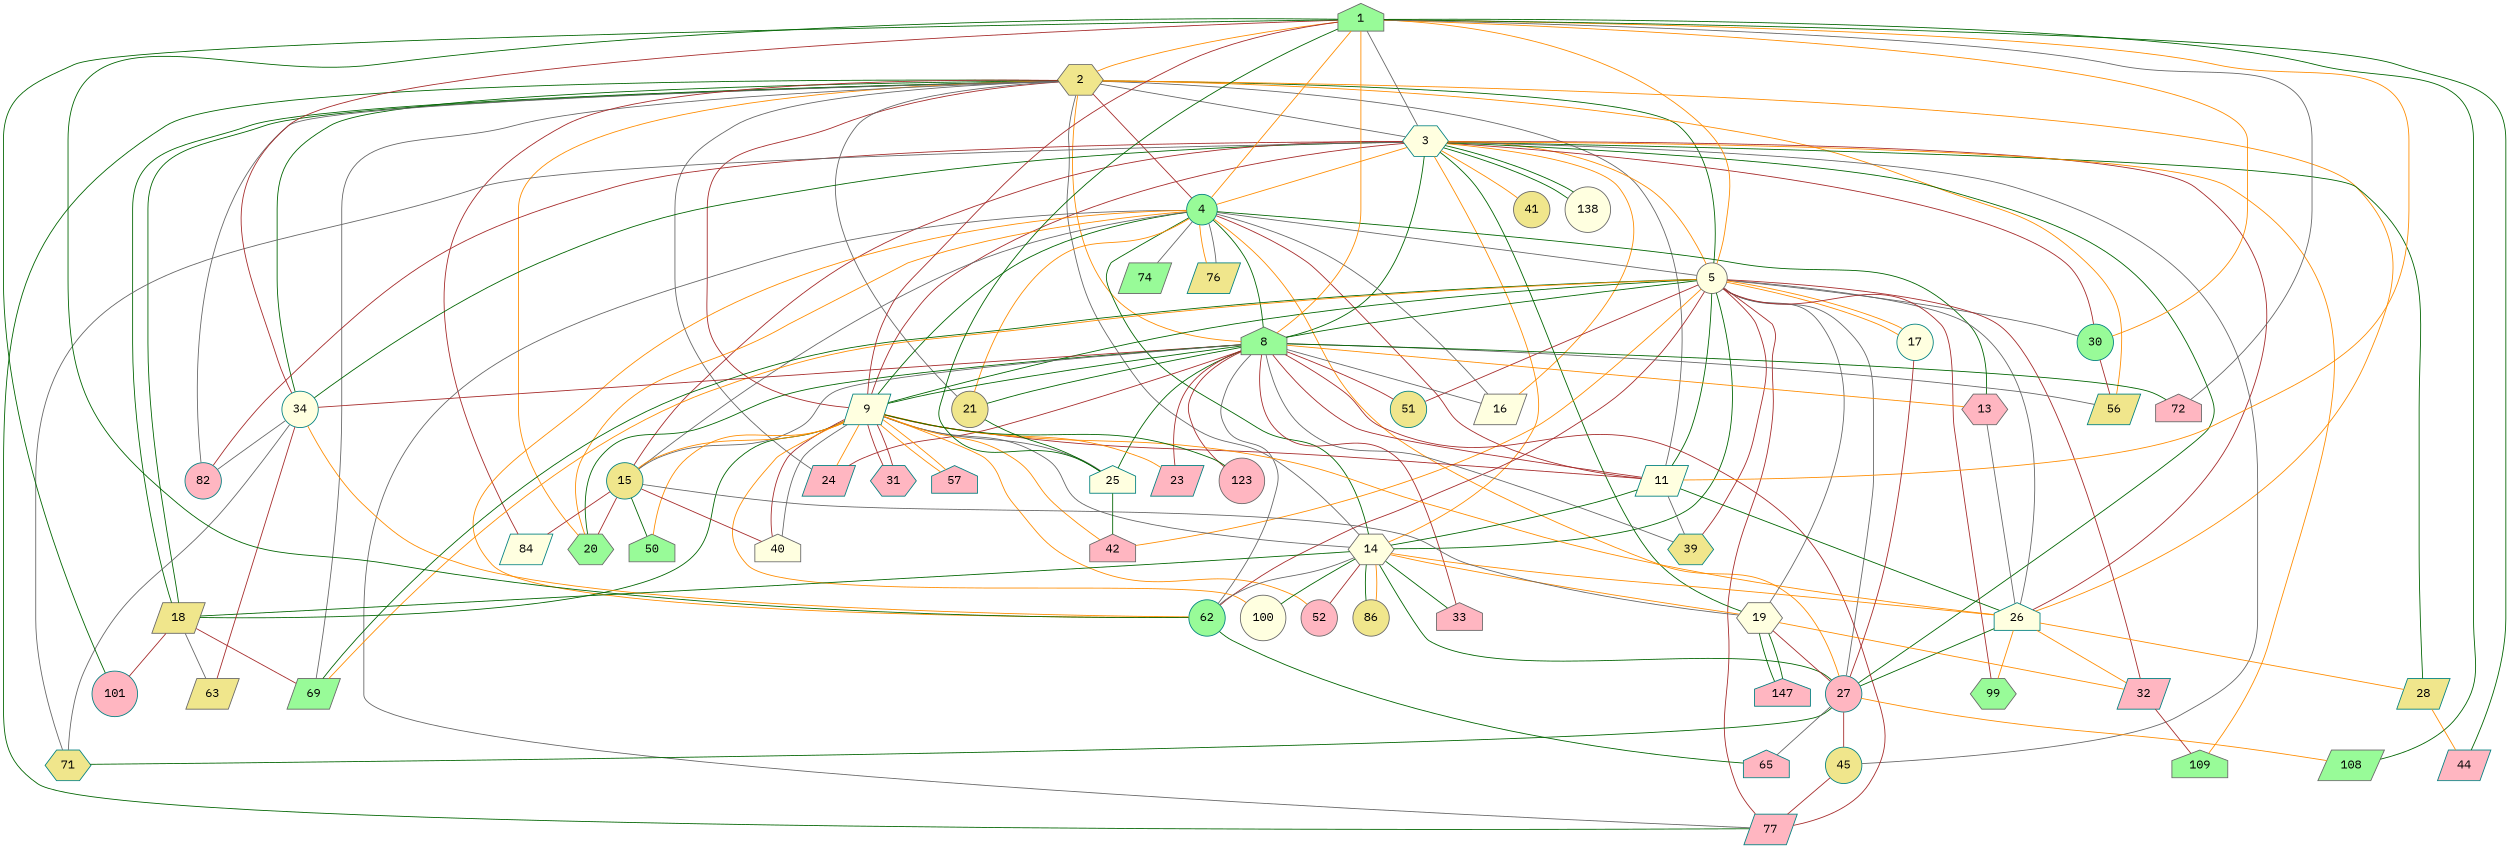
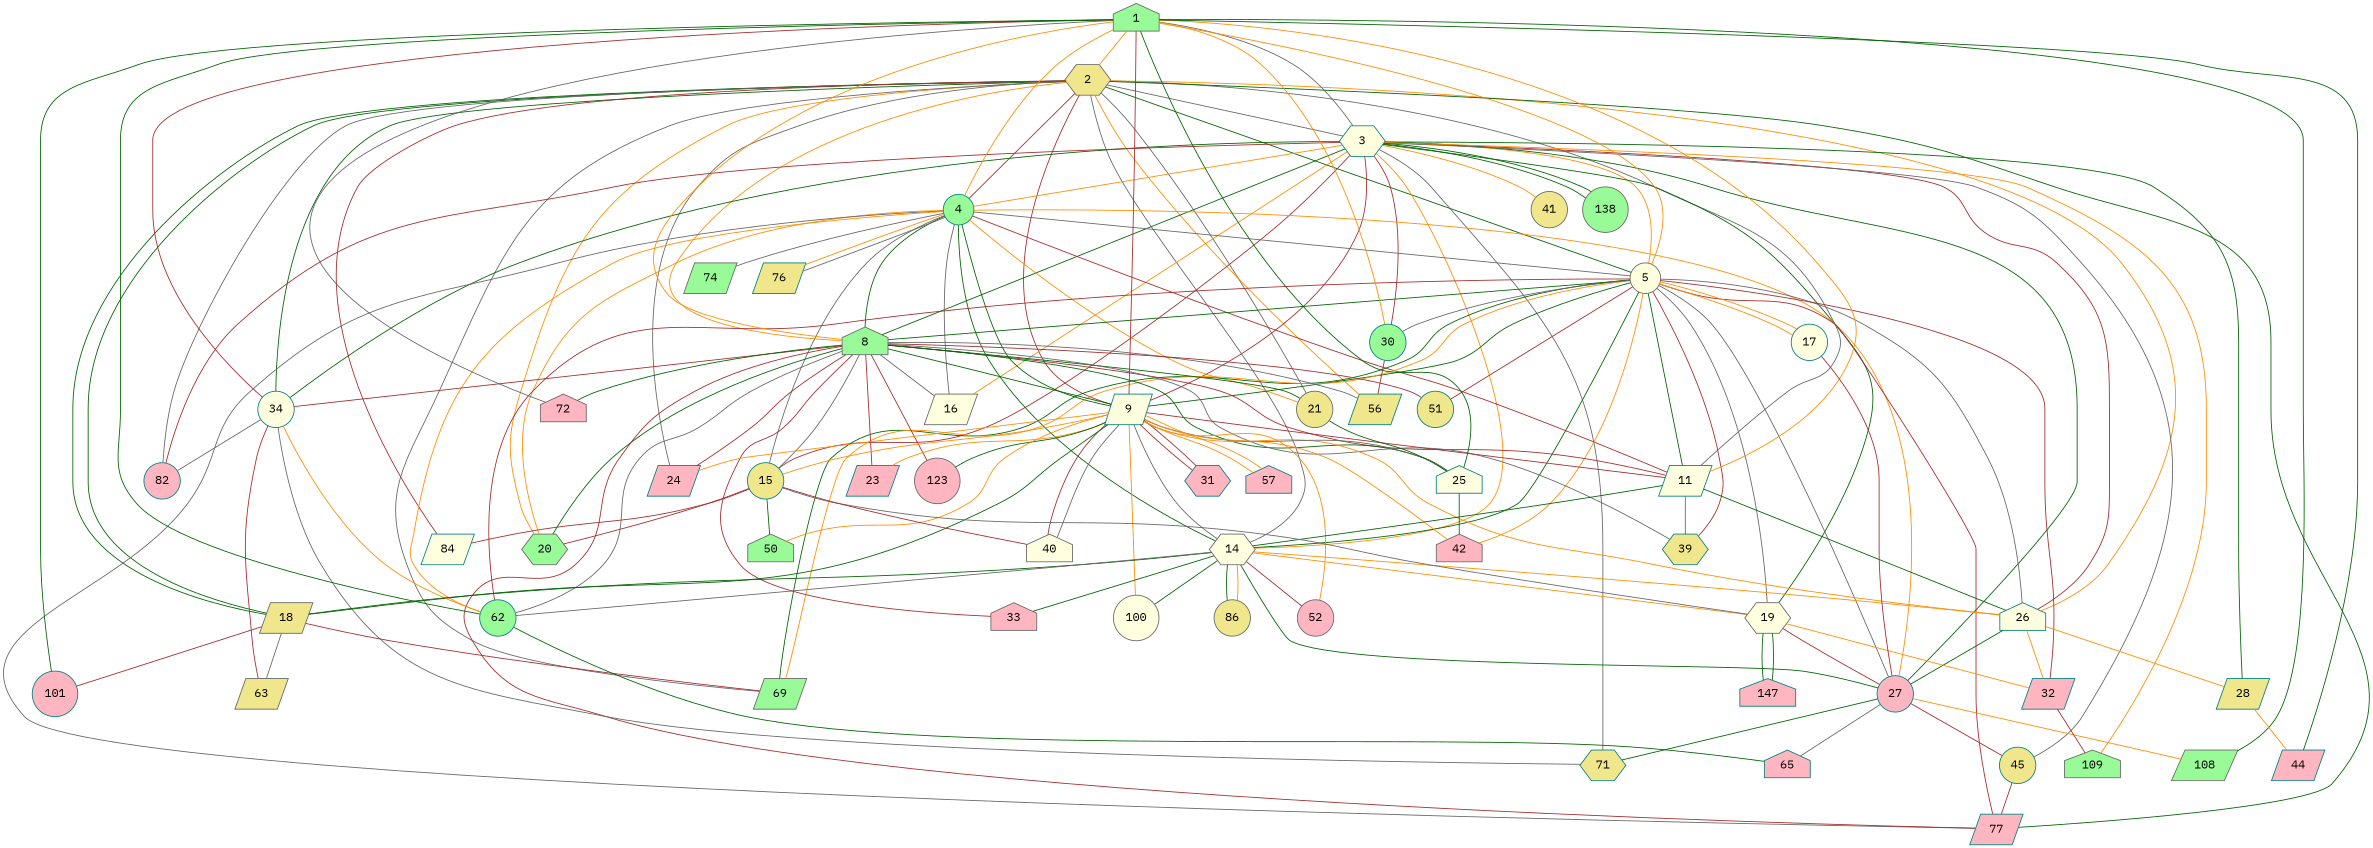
(1588, 210) -> (1605, 210)
(1985, 409) -> none
(1993, 694) -> none
